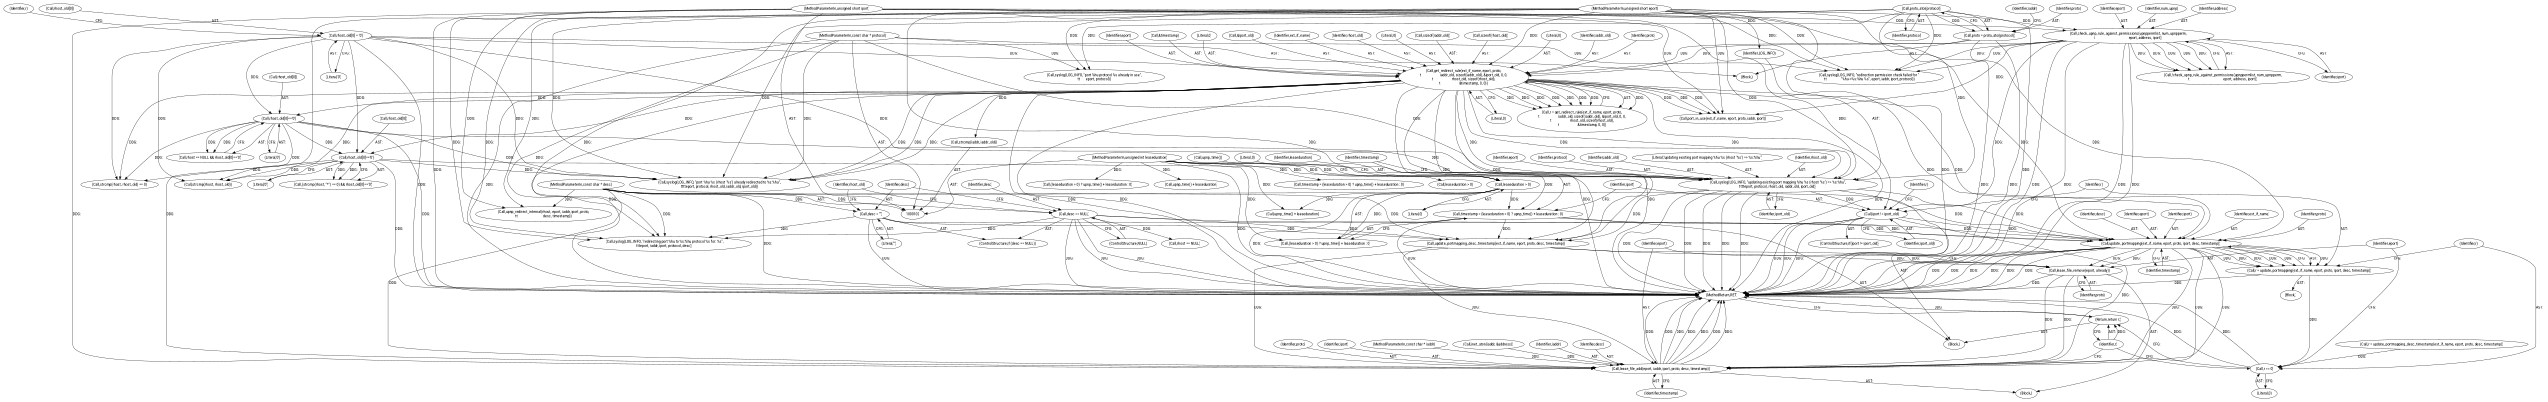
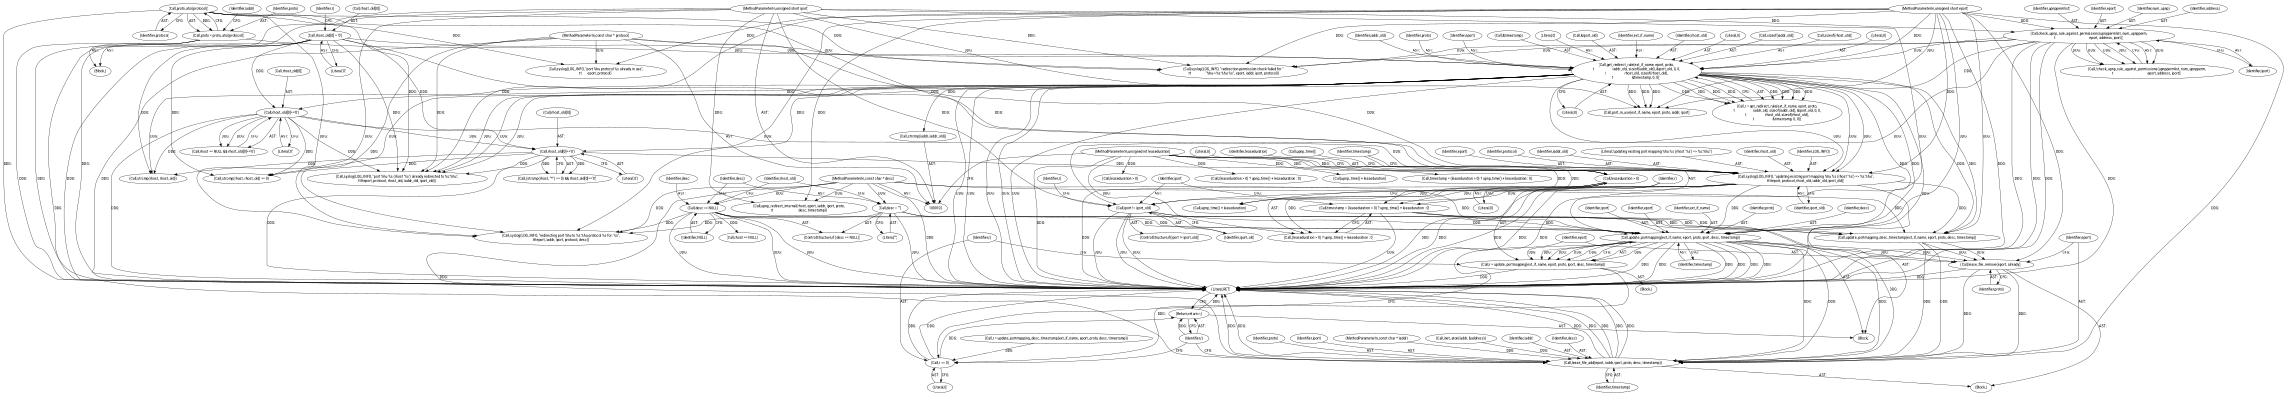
none -> (2052, 9)
(1739, 20) -> (2047, 133)
(954, 185) -> (971, 179)
(1128, 244) -> (694, 238)
(1722, 295) -> (1221, 289)
(2157, 344) -> (953, 338)
